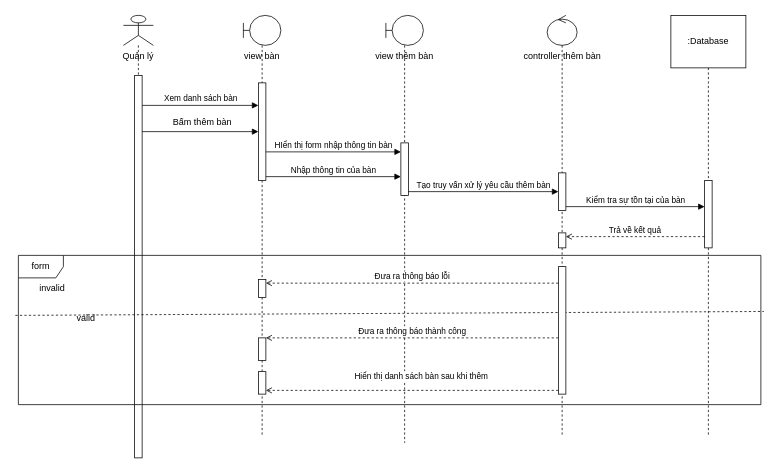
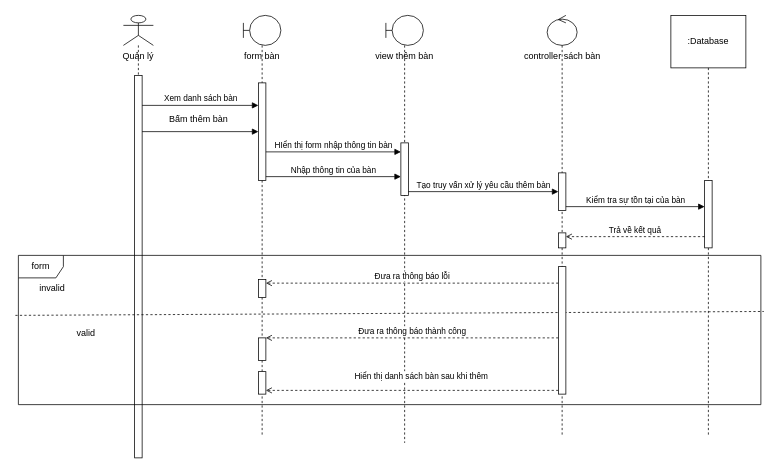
(262, 57) -> (262, 57)
(563, 57) -> (563, 57)
(202, 123) -> (198, 119)
(86, 318) -> (86, 333)
